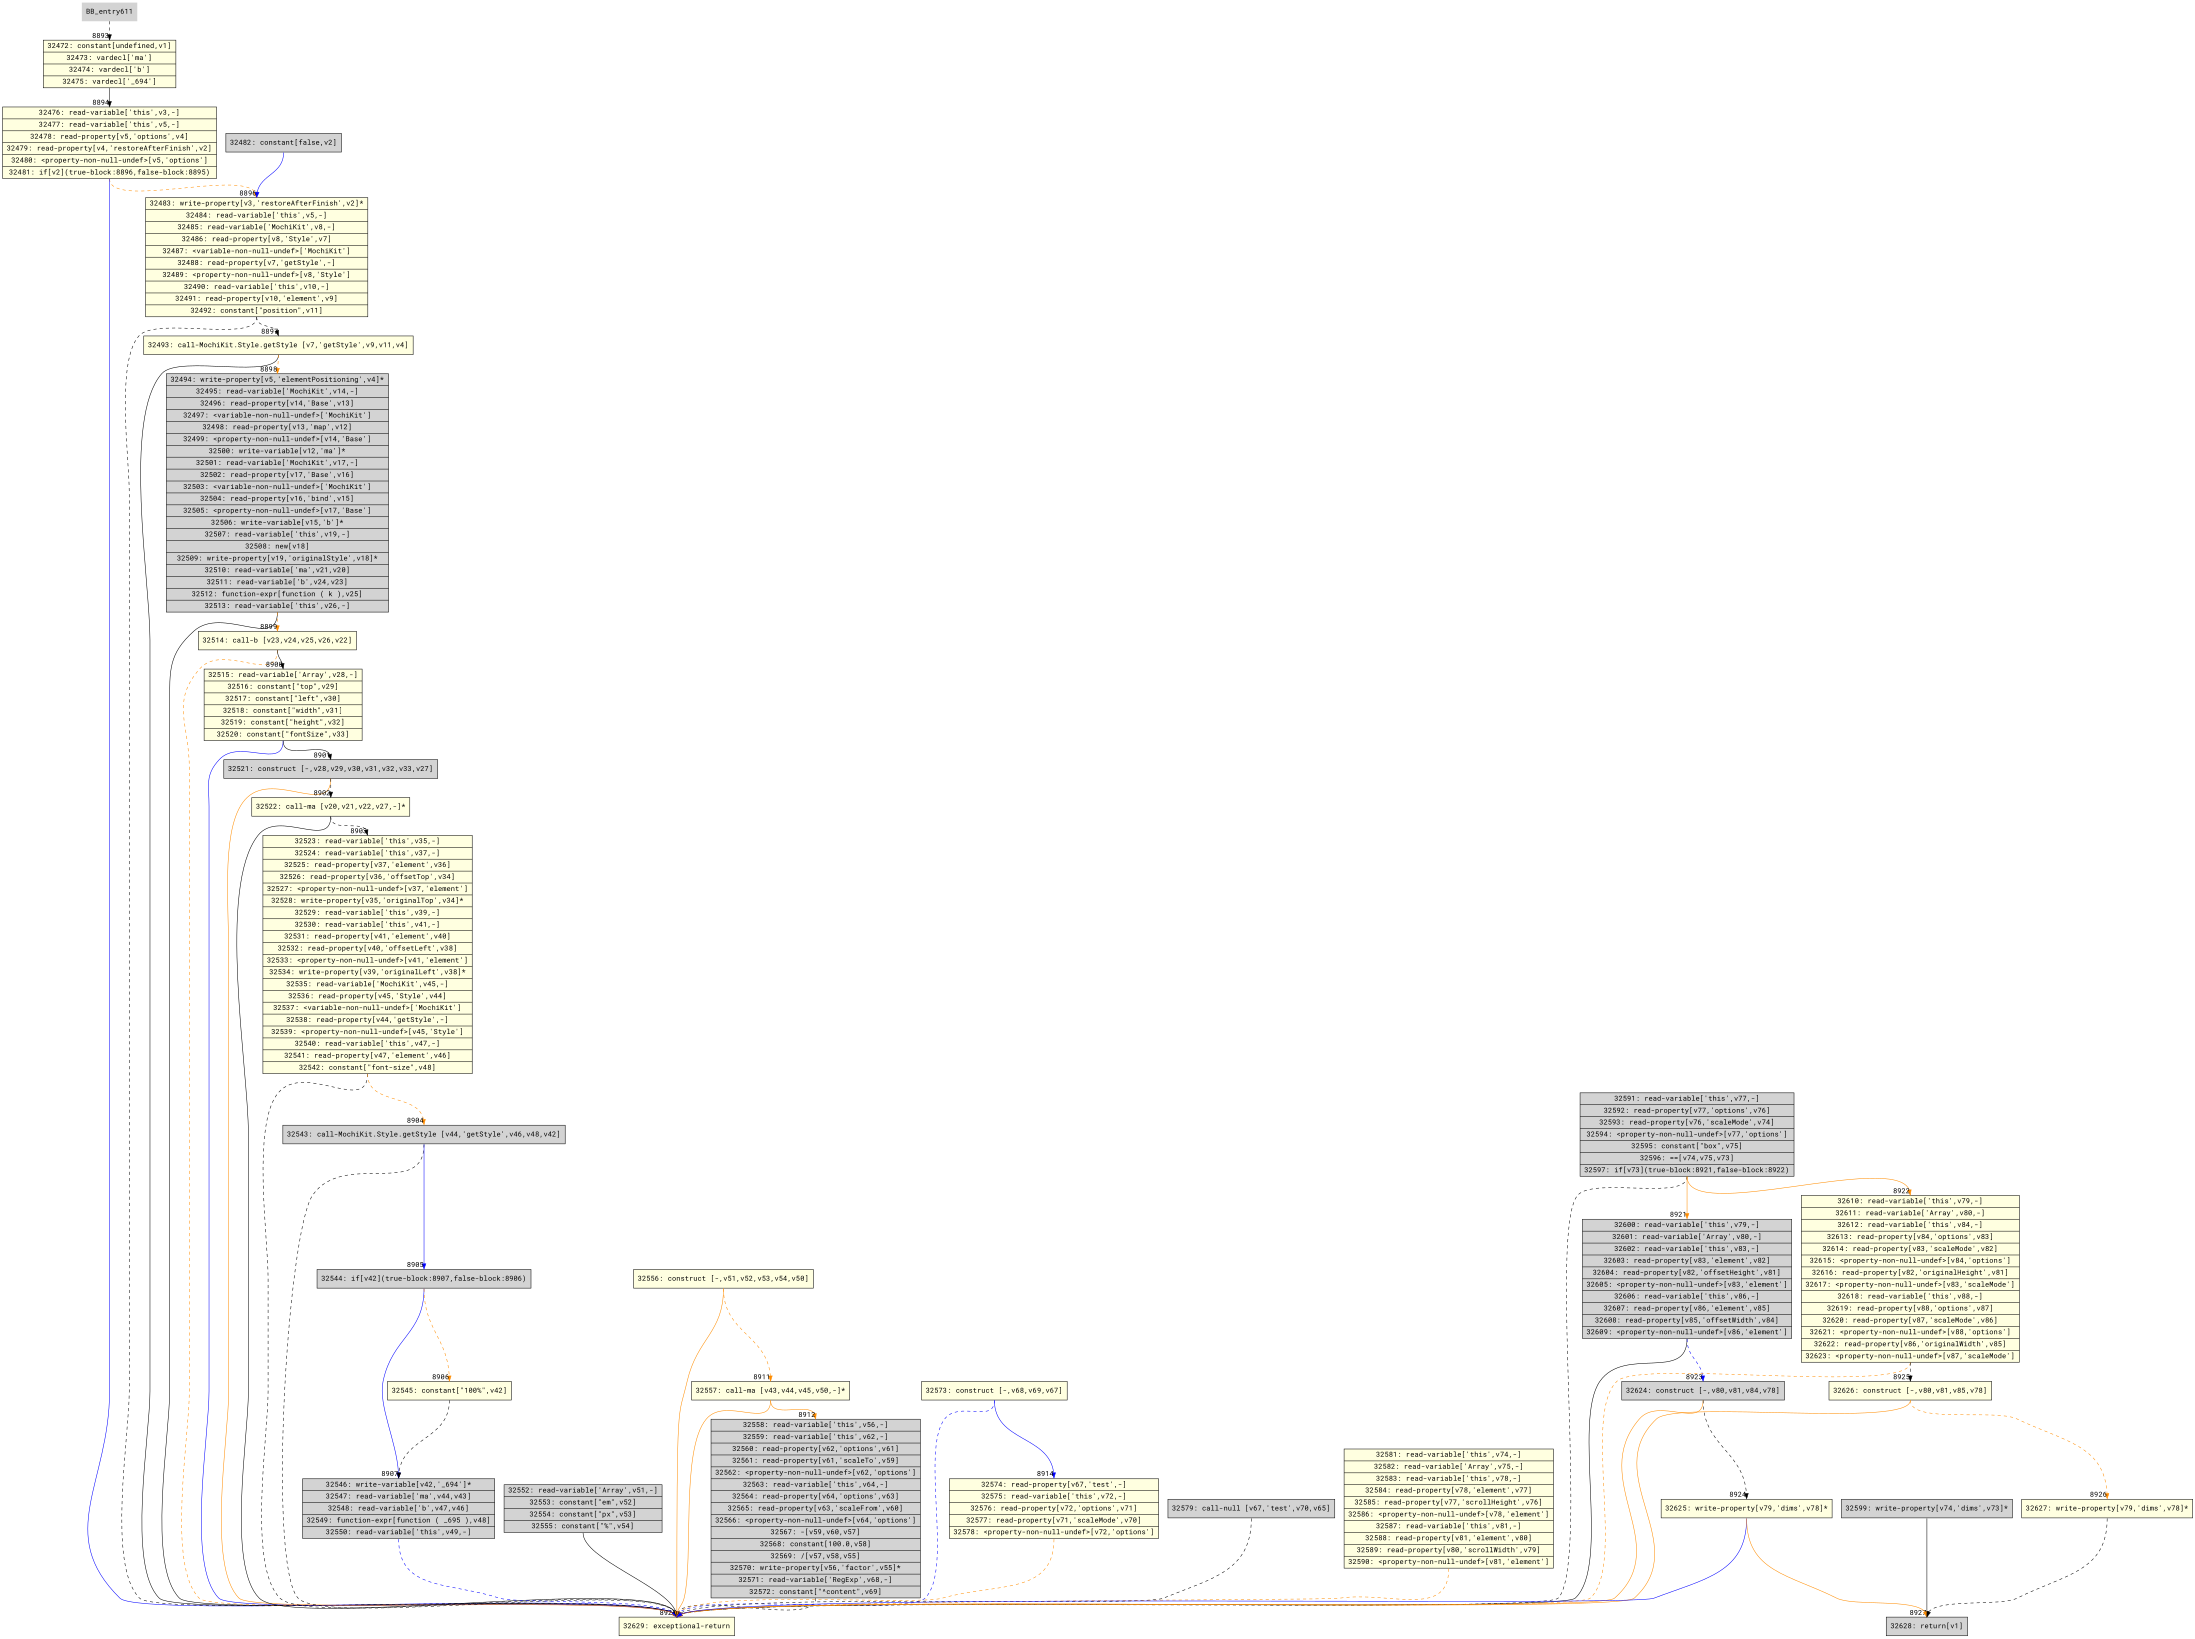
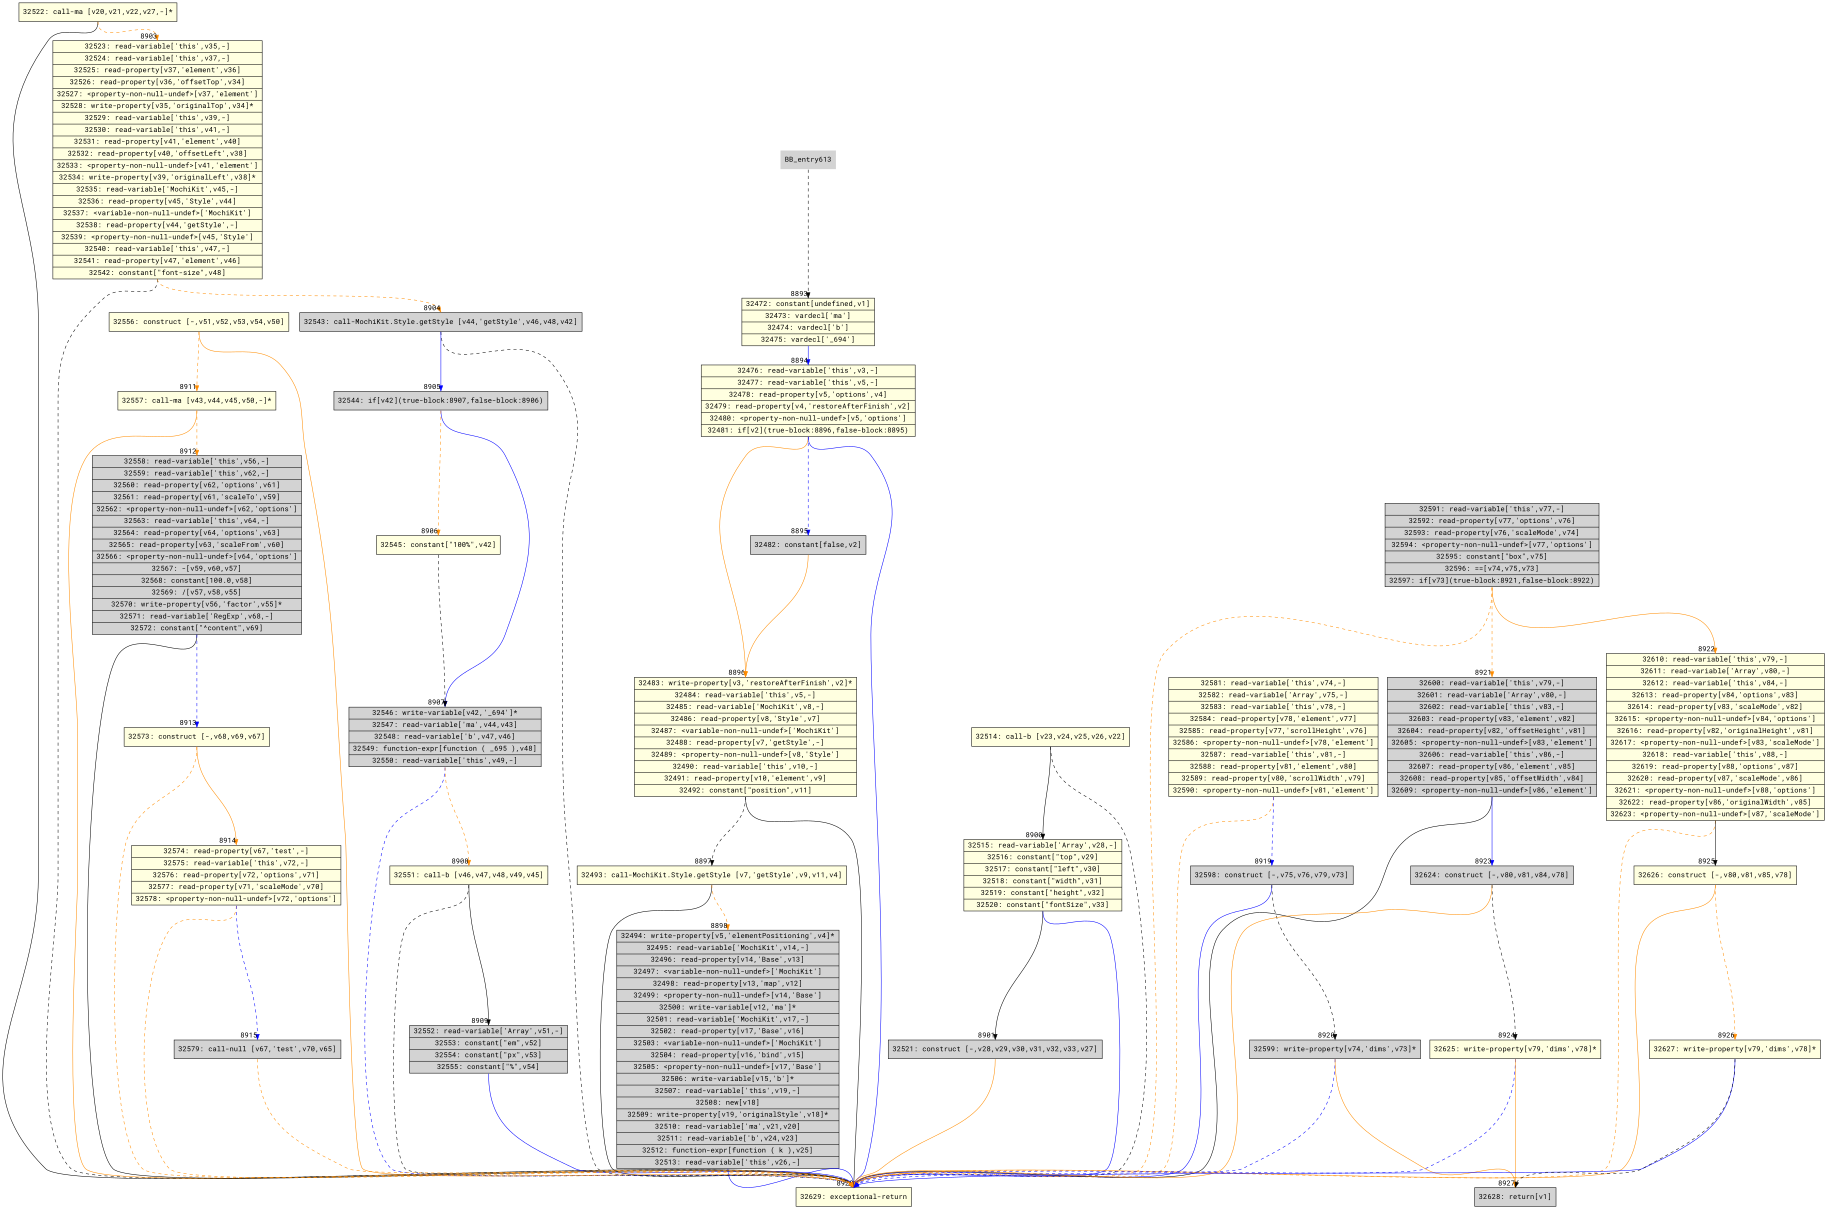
(110, 12) -> (808, 160)
(110, 95) -> (808, 353)
(272, 173) -> (779, 614)
(181, 188) -> (720, 526)
none -> (808, 483)
(277, 619) -> none
none -> (197, 678)
(331, 785) -> none
(347, 826) -> (125, 31)
none -> (469, 875)
none -> (1272, 875)
none -> (246, 970)
none -> (1248, 1166)
(129, 1173) -> (862, 947)
none -> (1421, 1173)
(1687, 1195) -> (1492, 629)
(170, 1312) -> (781, 1181)
(189, 1326) -> (1145, 1076)
(1694, 1358) -> (1492, 829)
(1910, 1369) -> (1715, 840)
(791, 1410) -> (197, 430)
(1022, 1438) -> (215, 794)
(1927, 1565) -> (1402, 1155)
(1567, 1568) -> (1152, 866)
(628, 1574) -> (572, 1167)
(930, 1590) -> (153, 1171)
(986, 1601) -> (359, 1170)
(1345, 1601) -> (1217, 1172)
(749, 1608) -> (112, 1165)
